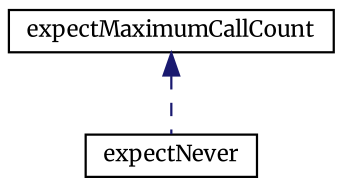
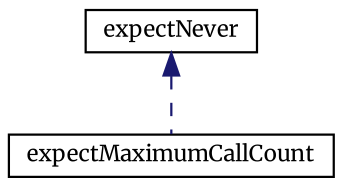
(171, 105) -> (171, 105)
